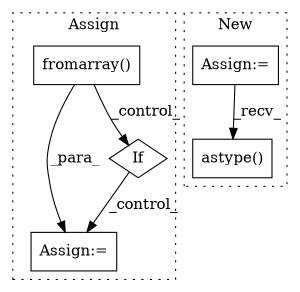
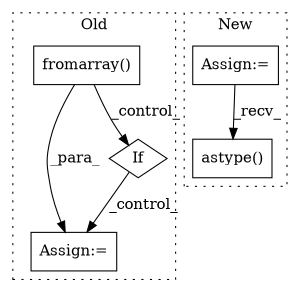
(94, 25) -> (94, 25)
